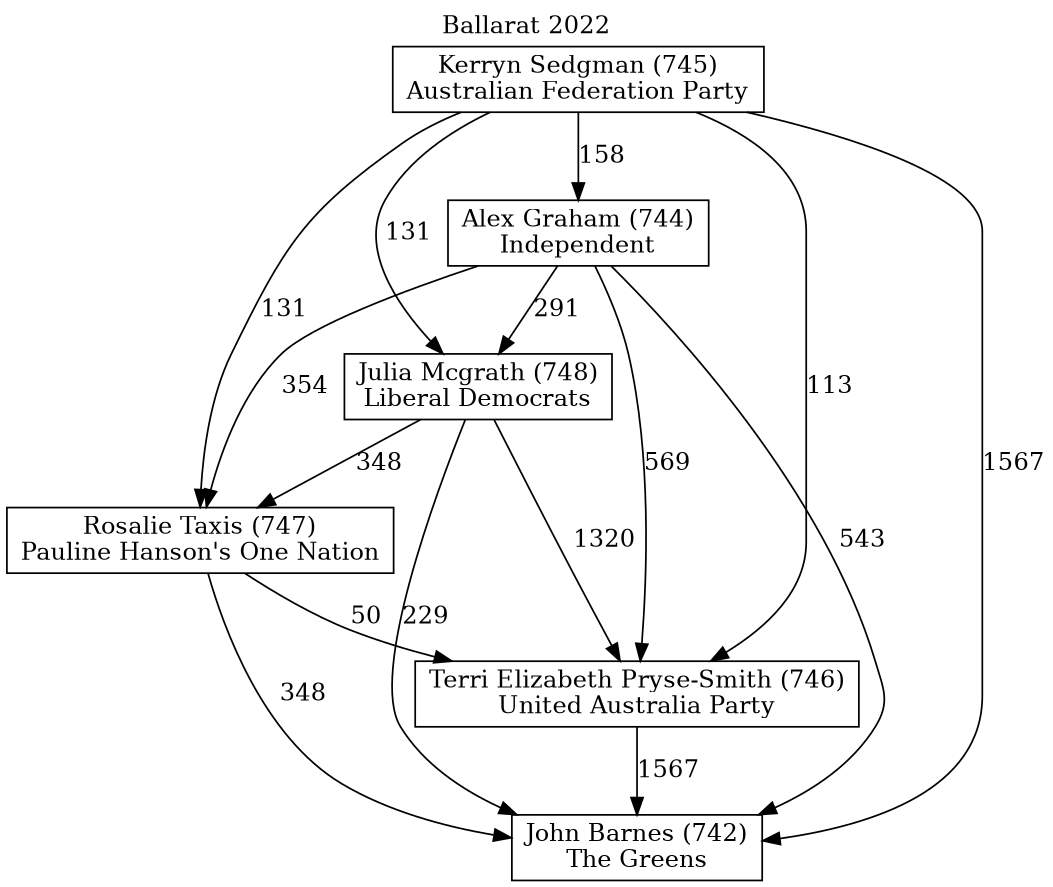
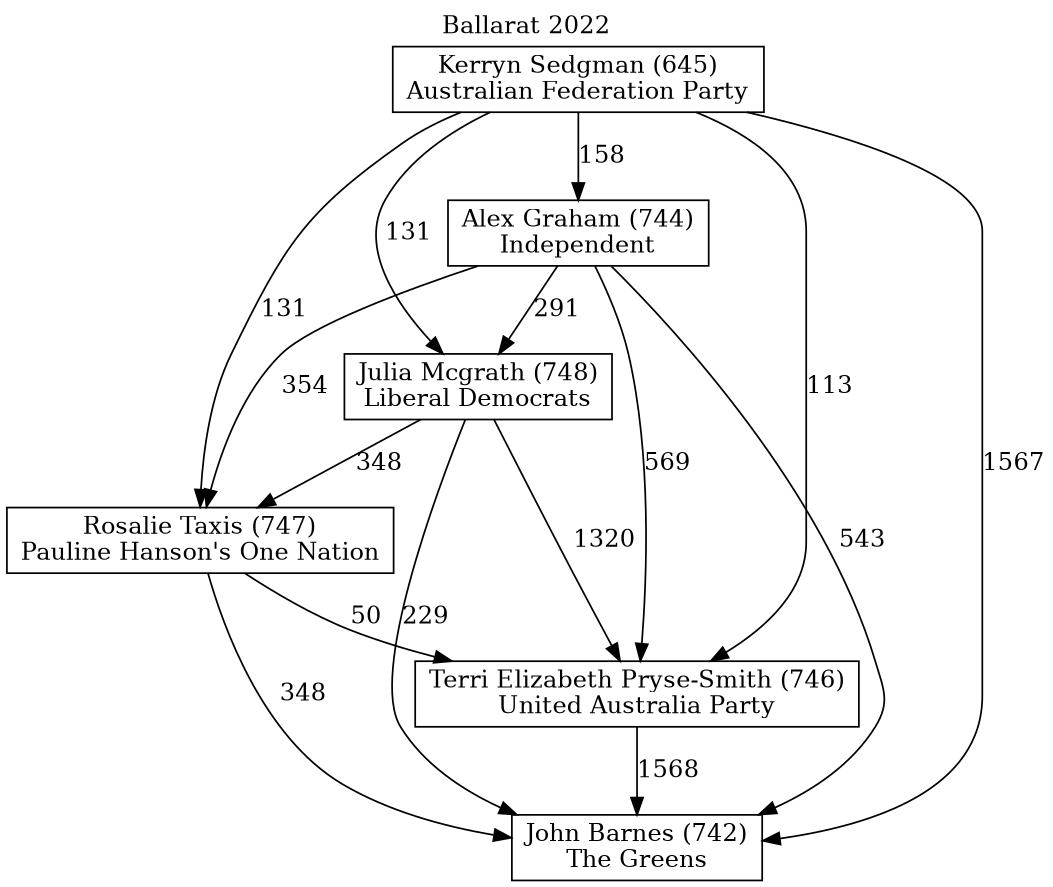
(578, 79) -> (578, 79)
(669, 771) -> (669, 771)
